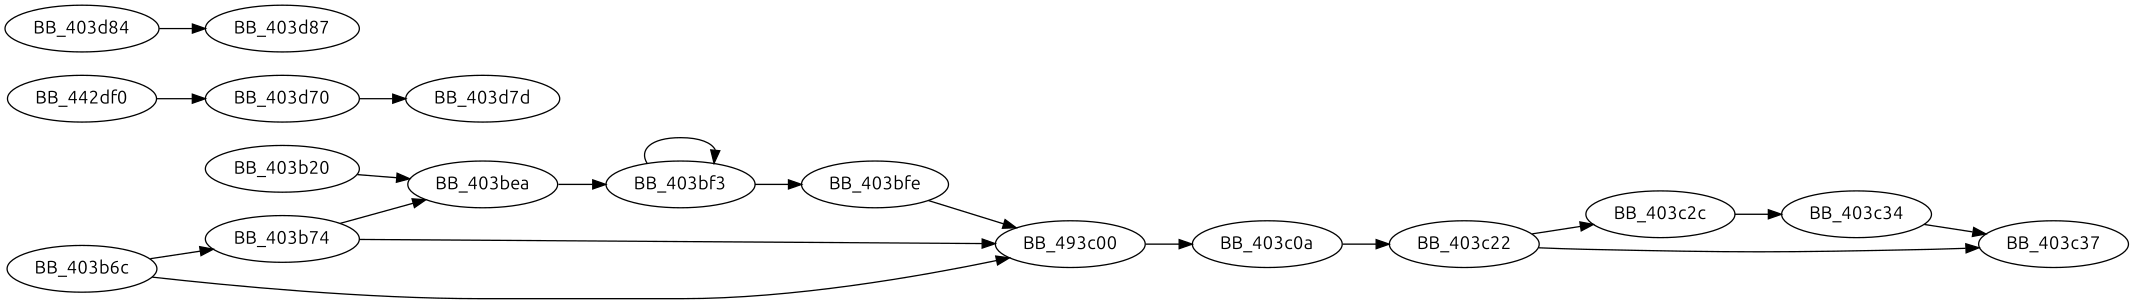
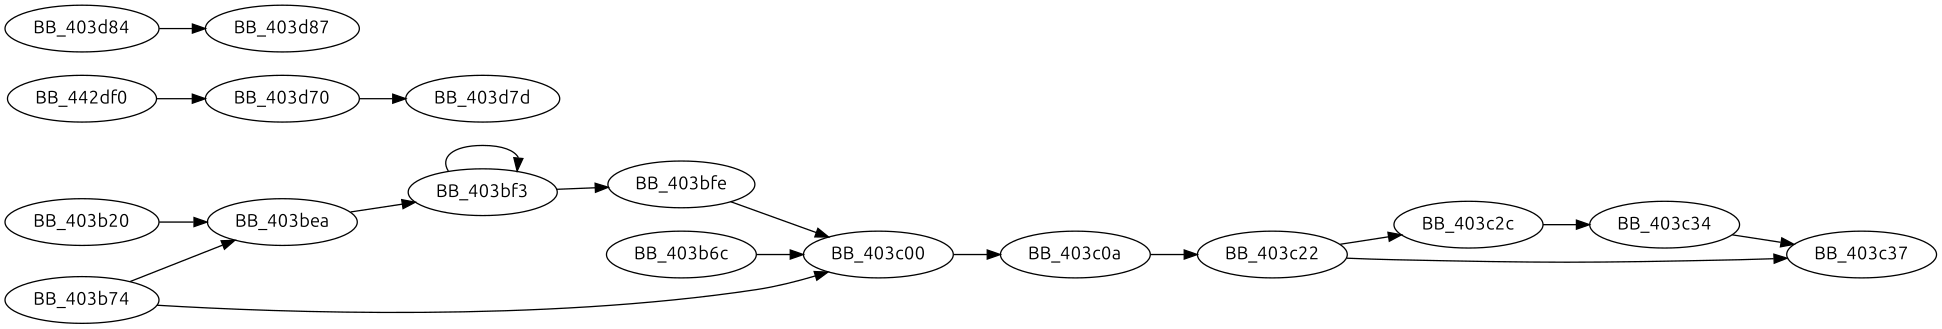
(1070, 244) -> (878, 255)
(175, 255) -> none
